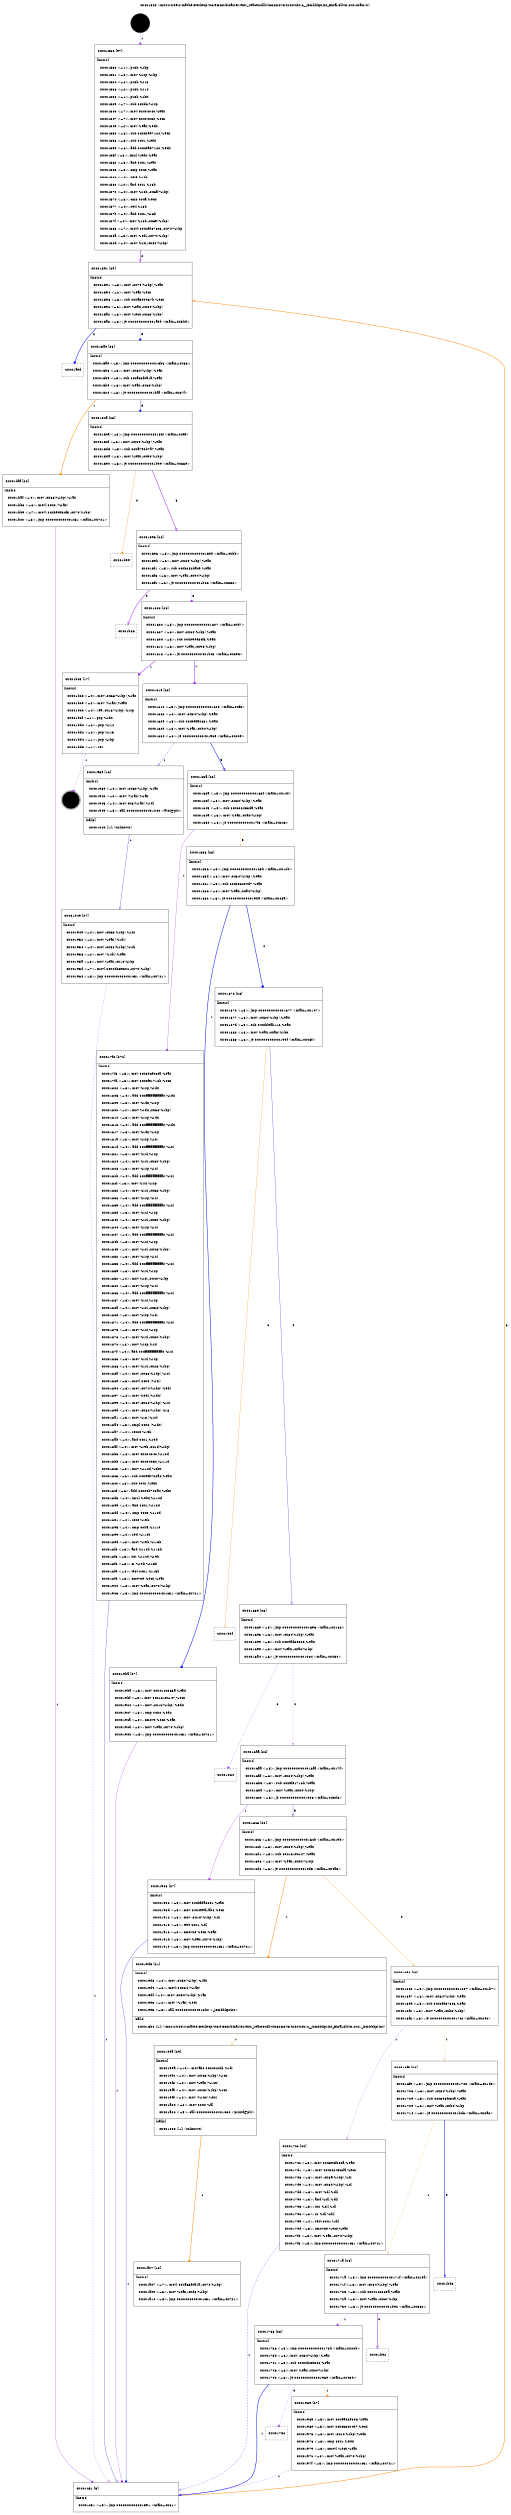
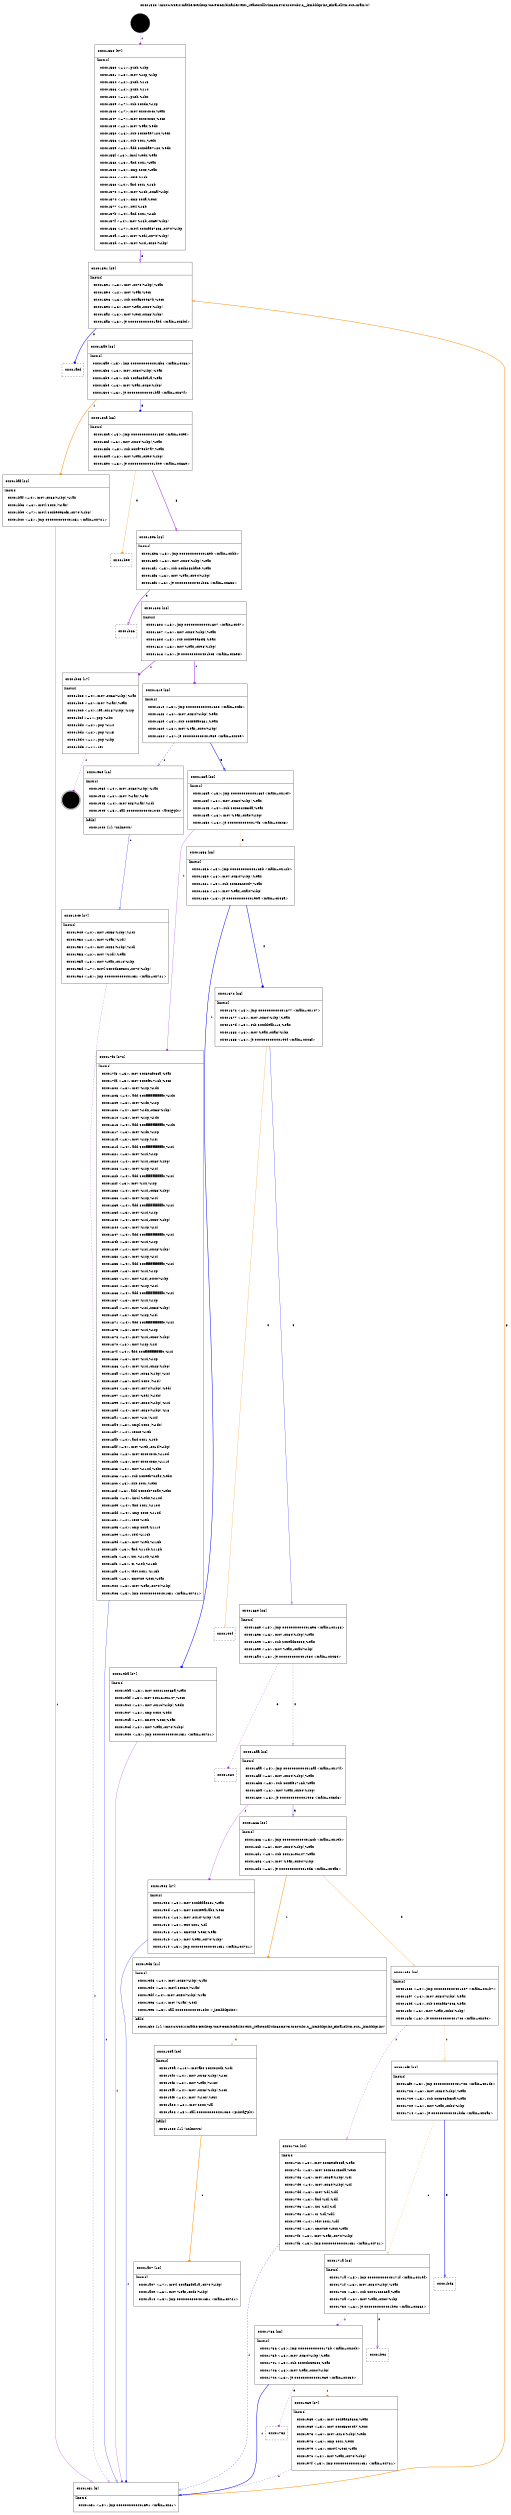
(140, 333) -> none
(191, 595) -> none
(55, 1511) -> (55, 1511)
